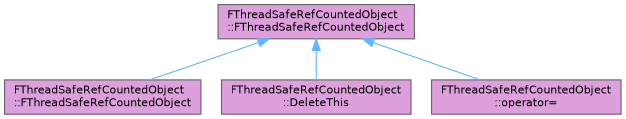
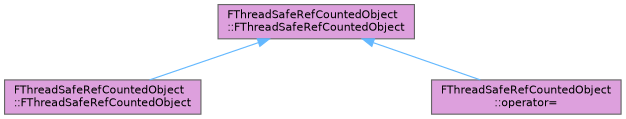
(316, 97) -> none
